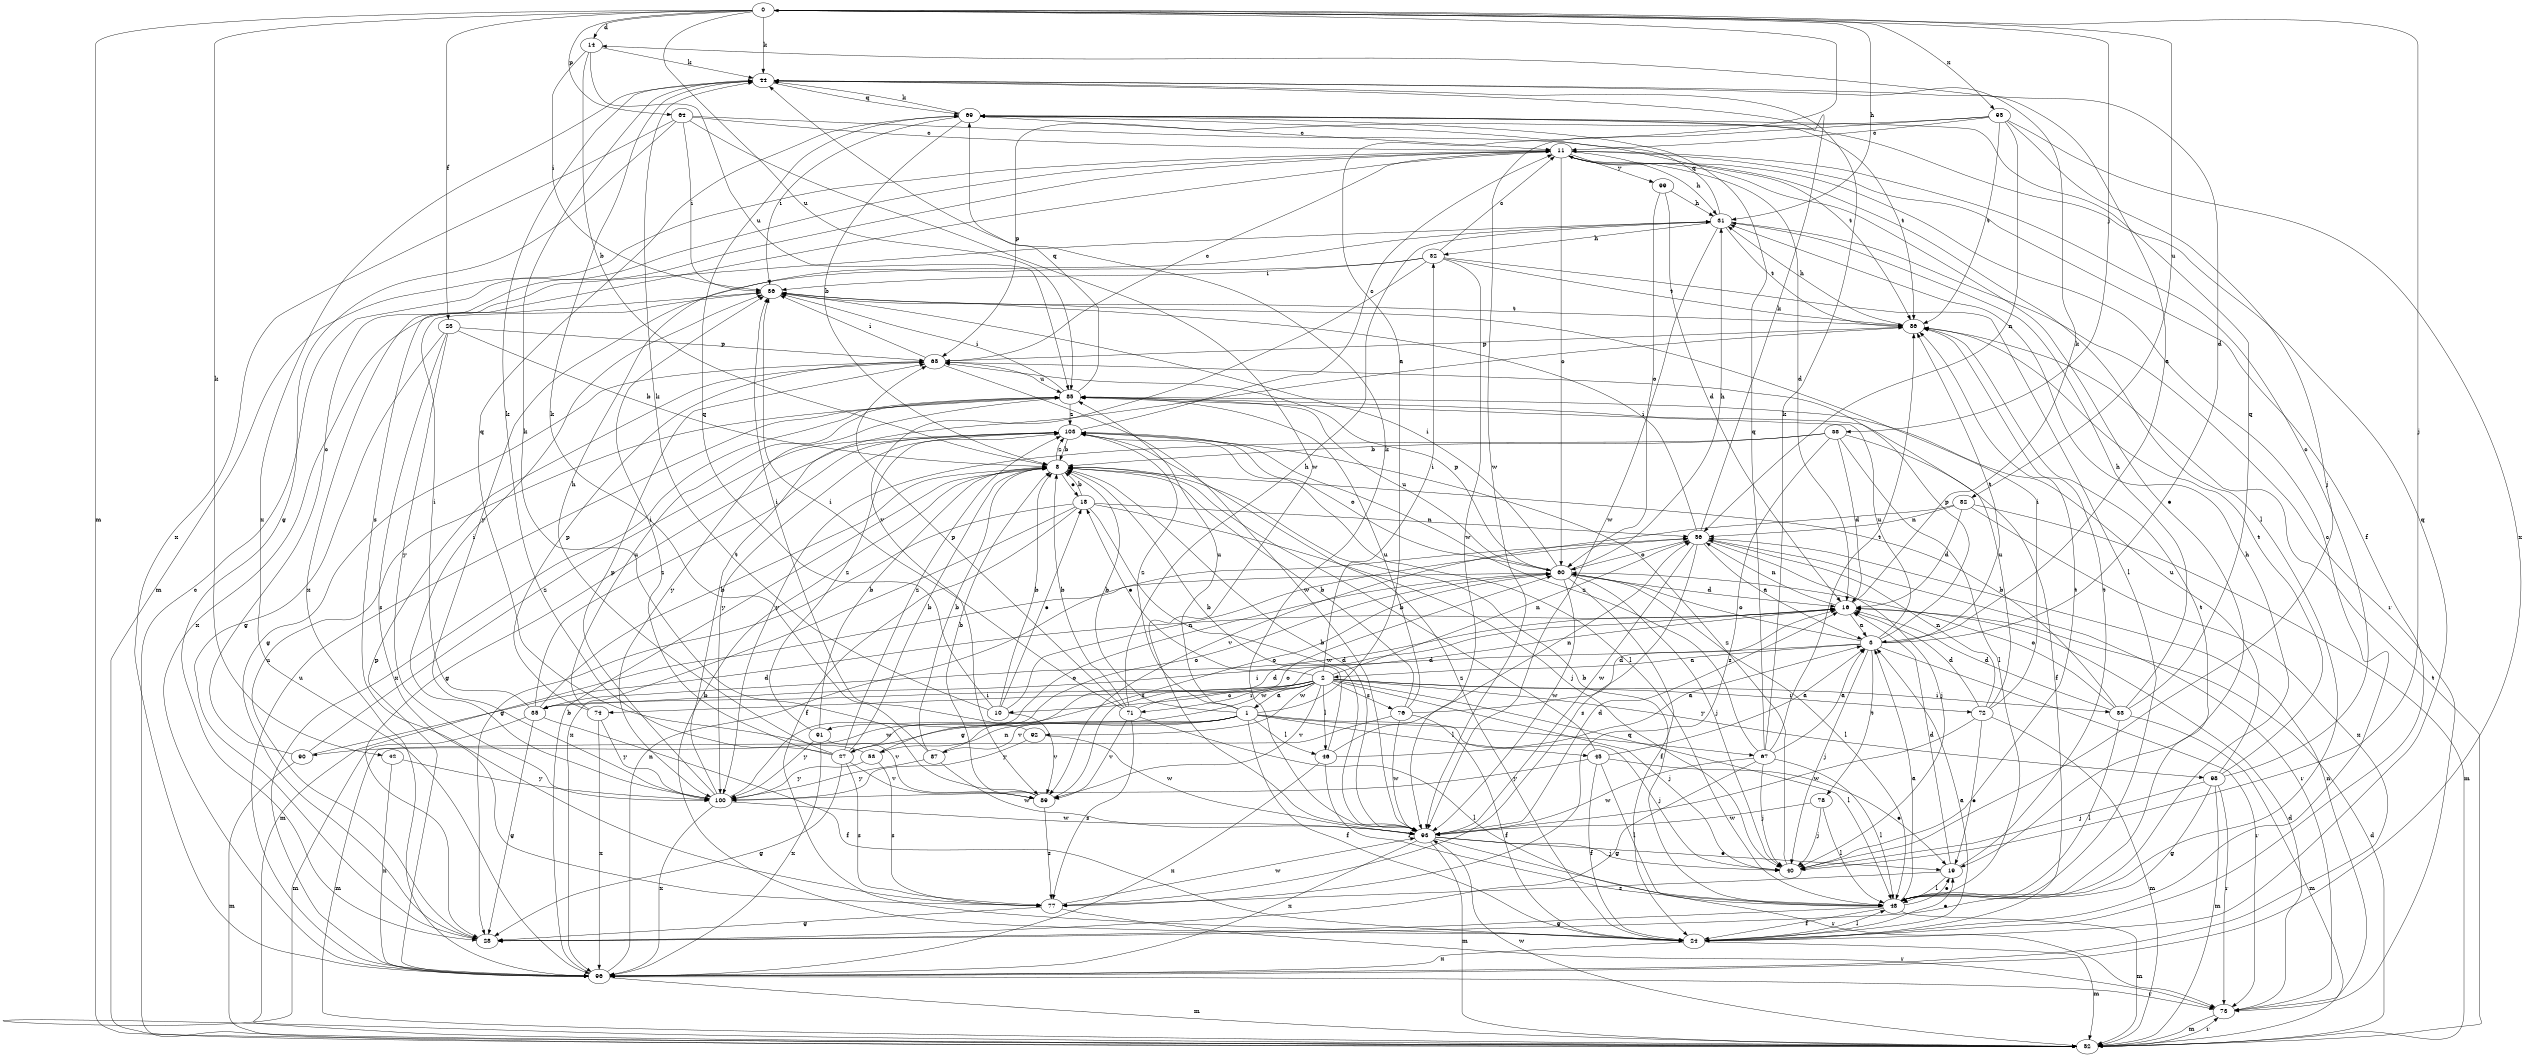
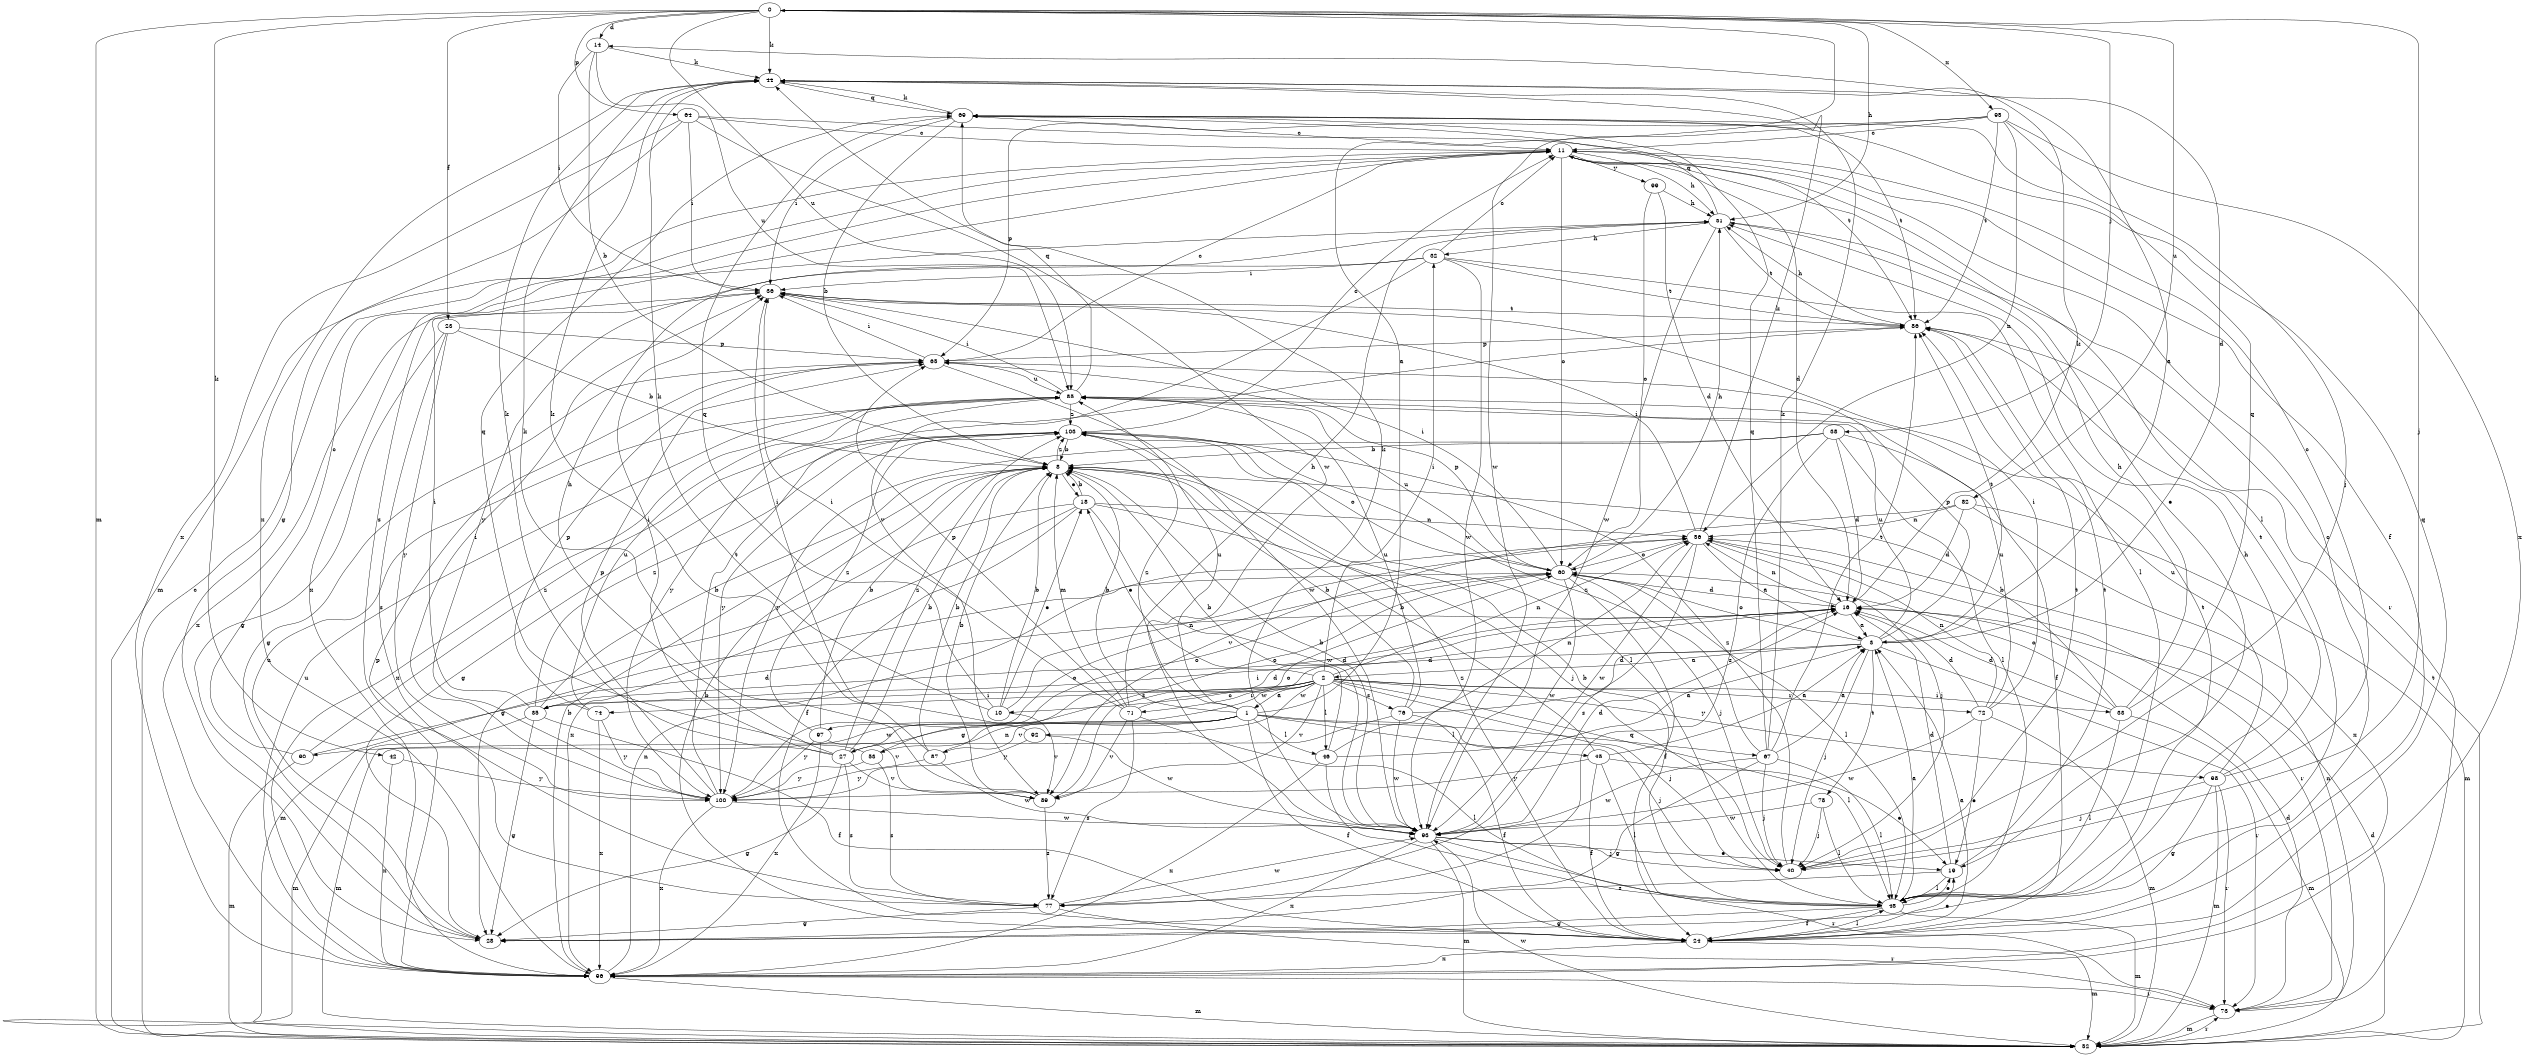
(1063, 590) -> (1063, 590)
(820, 735) -> (820, 735)
